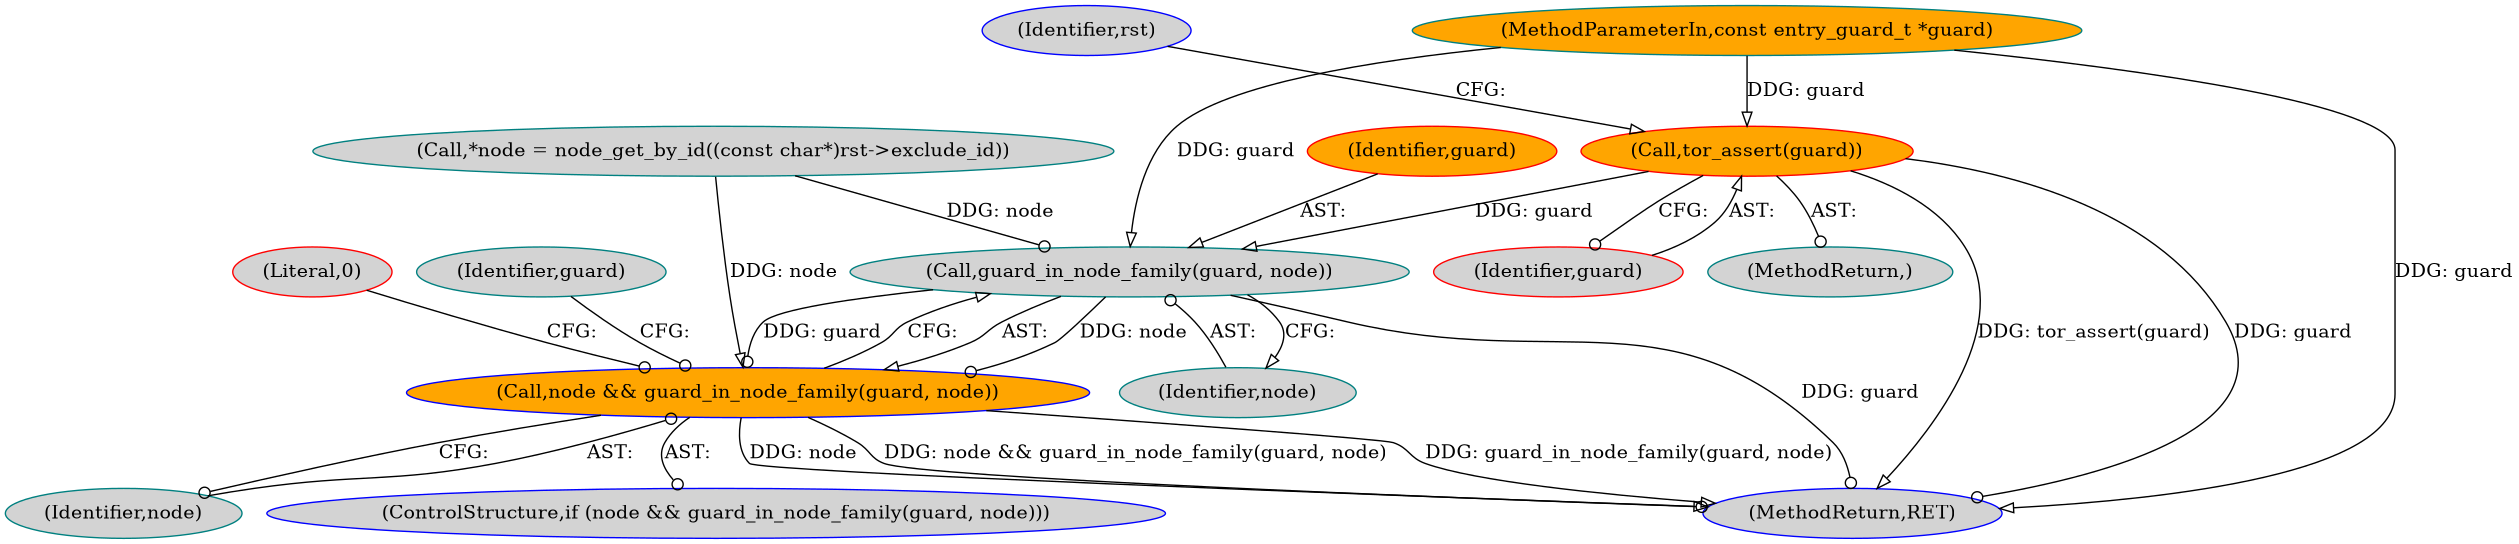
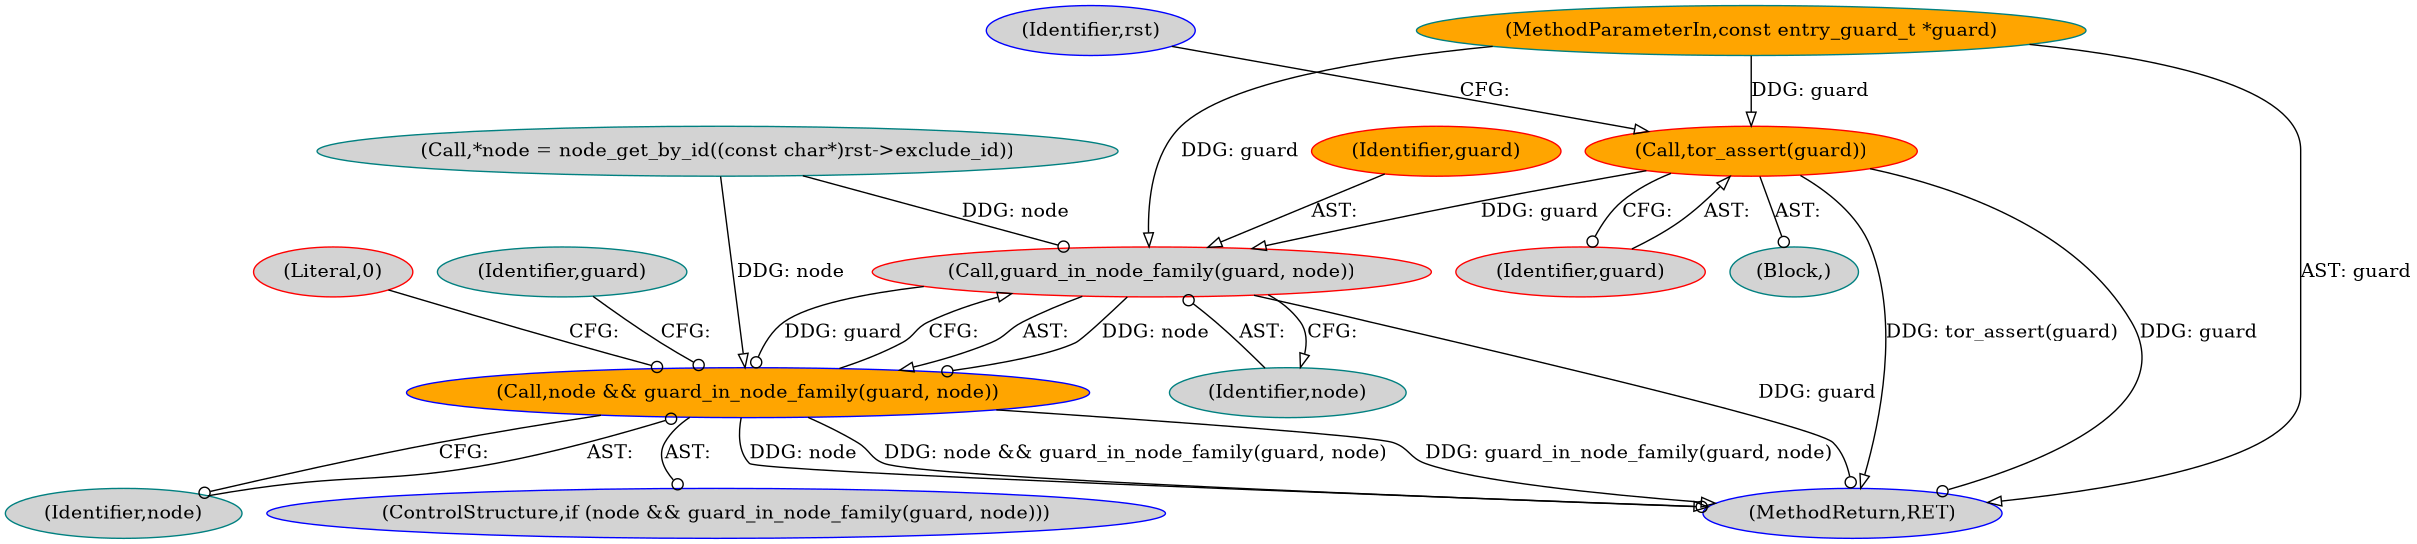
(1130, 272) -> (1152, 272)
(1830, 272) -> (1794, 272)
(2454, 272) -> (2356, 272)
